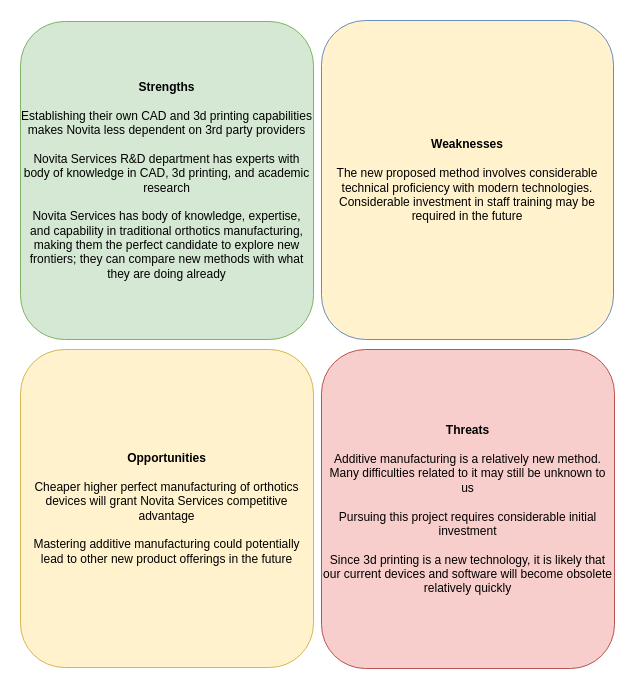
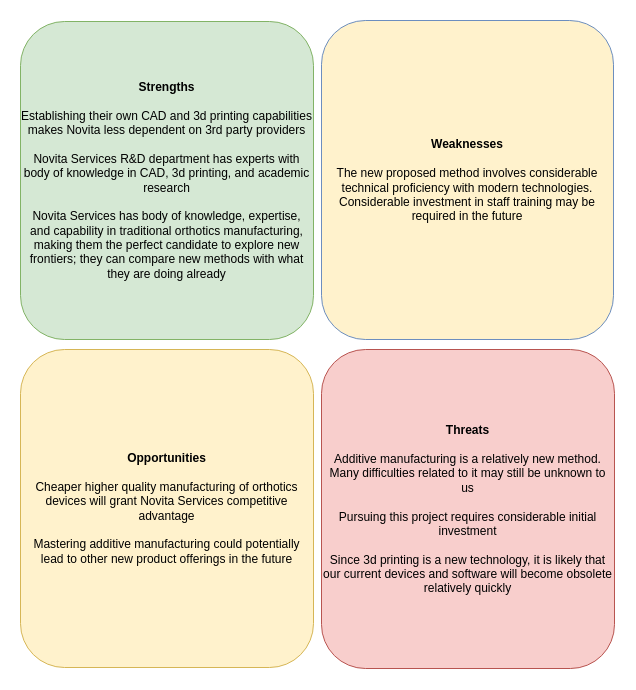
(167, 509) -> (167, 509)
